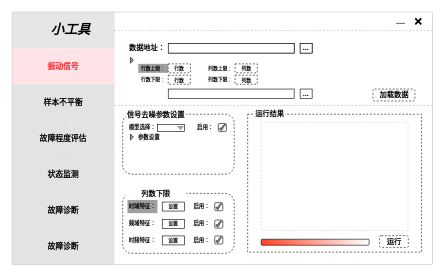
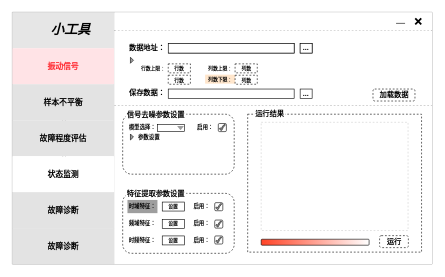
(153, 68) -> (153, 68)
(153, 79) -> none
(220, 79) -> (220, 79)
none -> (147, 93)
(63, 174) -> (63, 174)
(156, 194) -> (156, 194)
